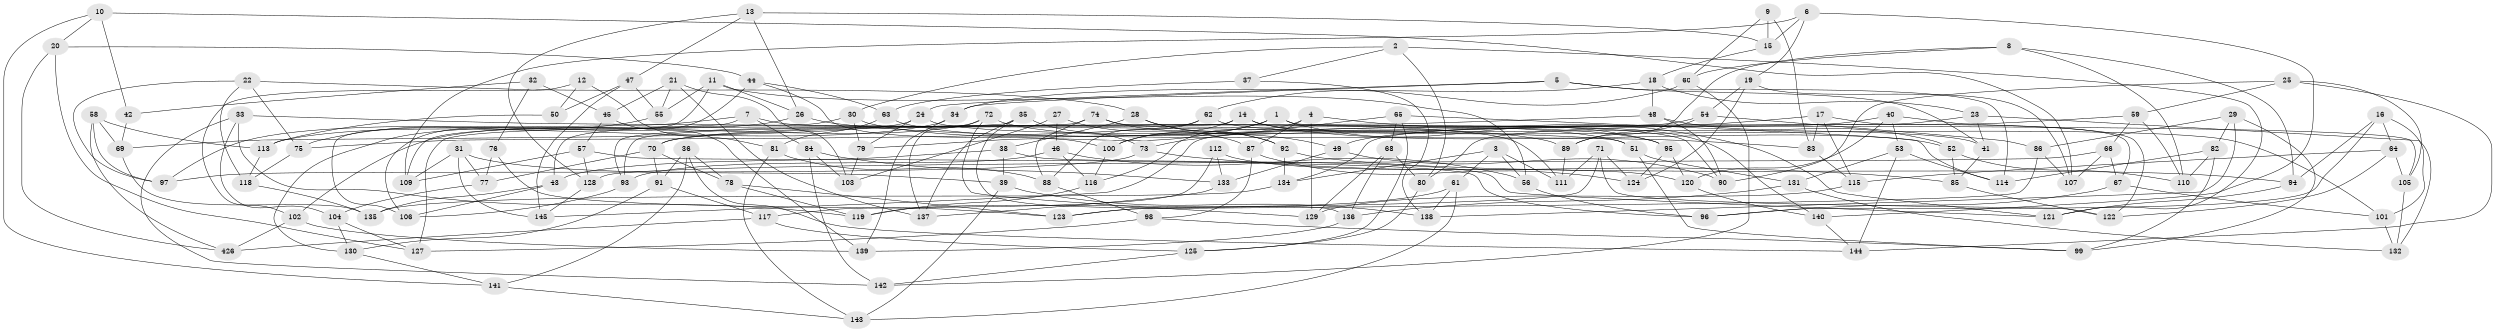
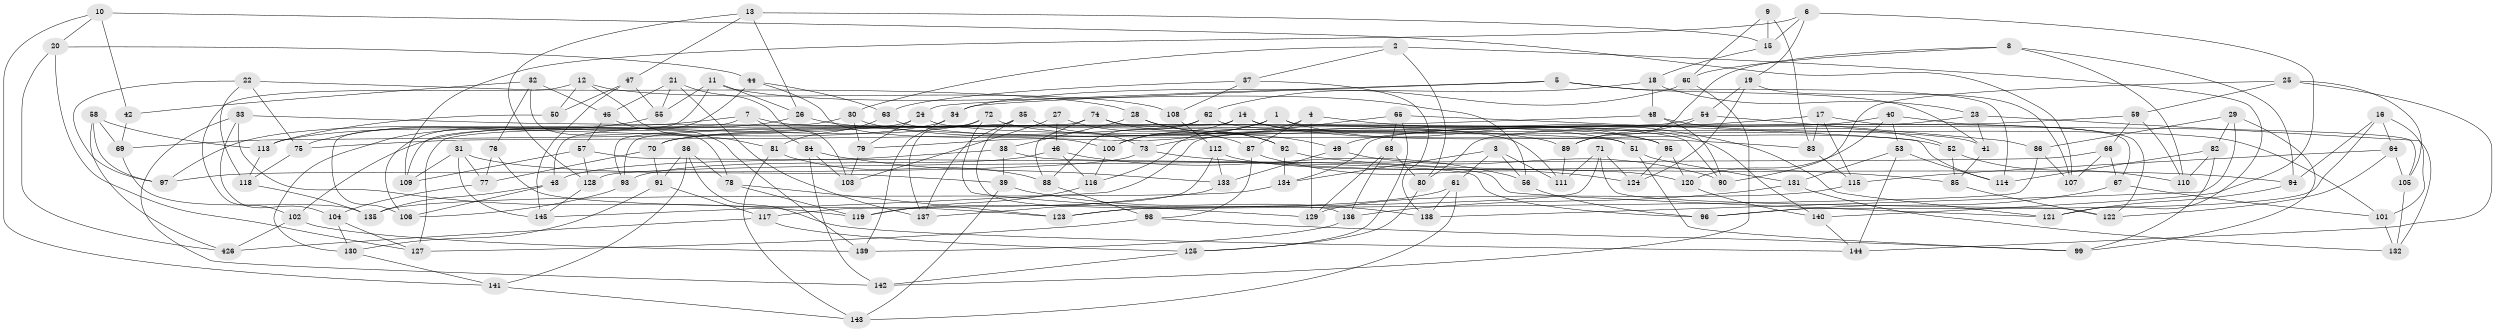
none -> (1173, 115)
(690, 167) -> (623, 134)
